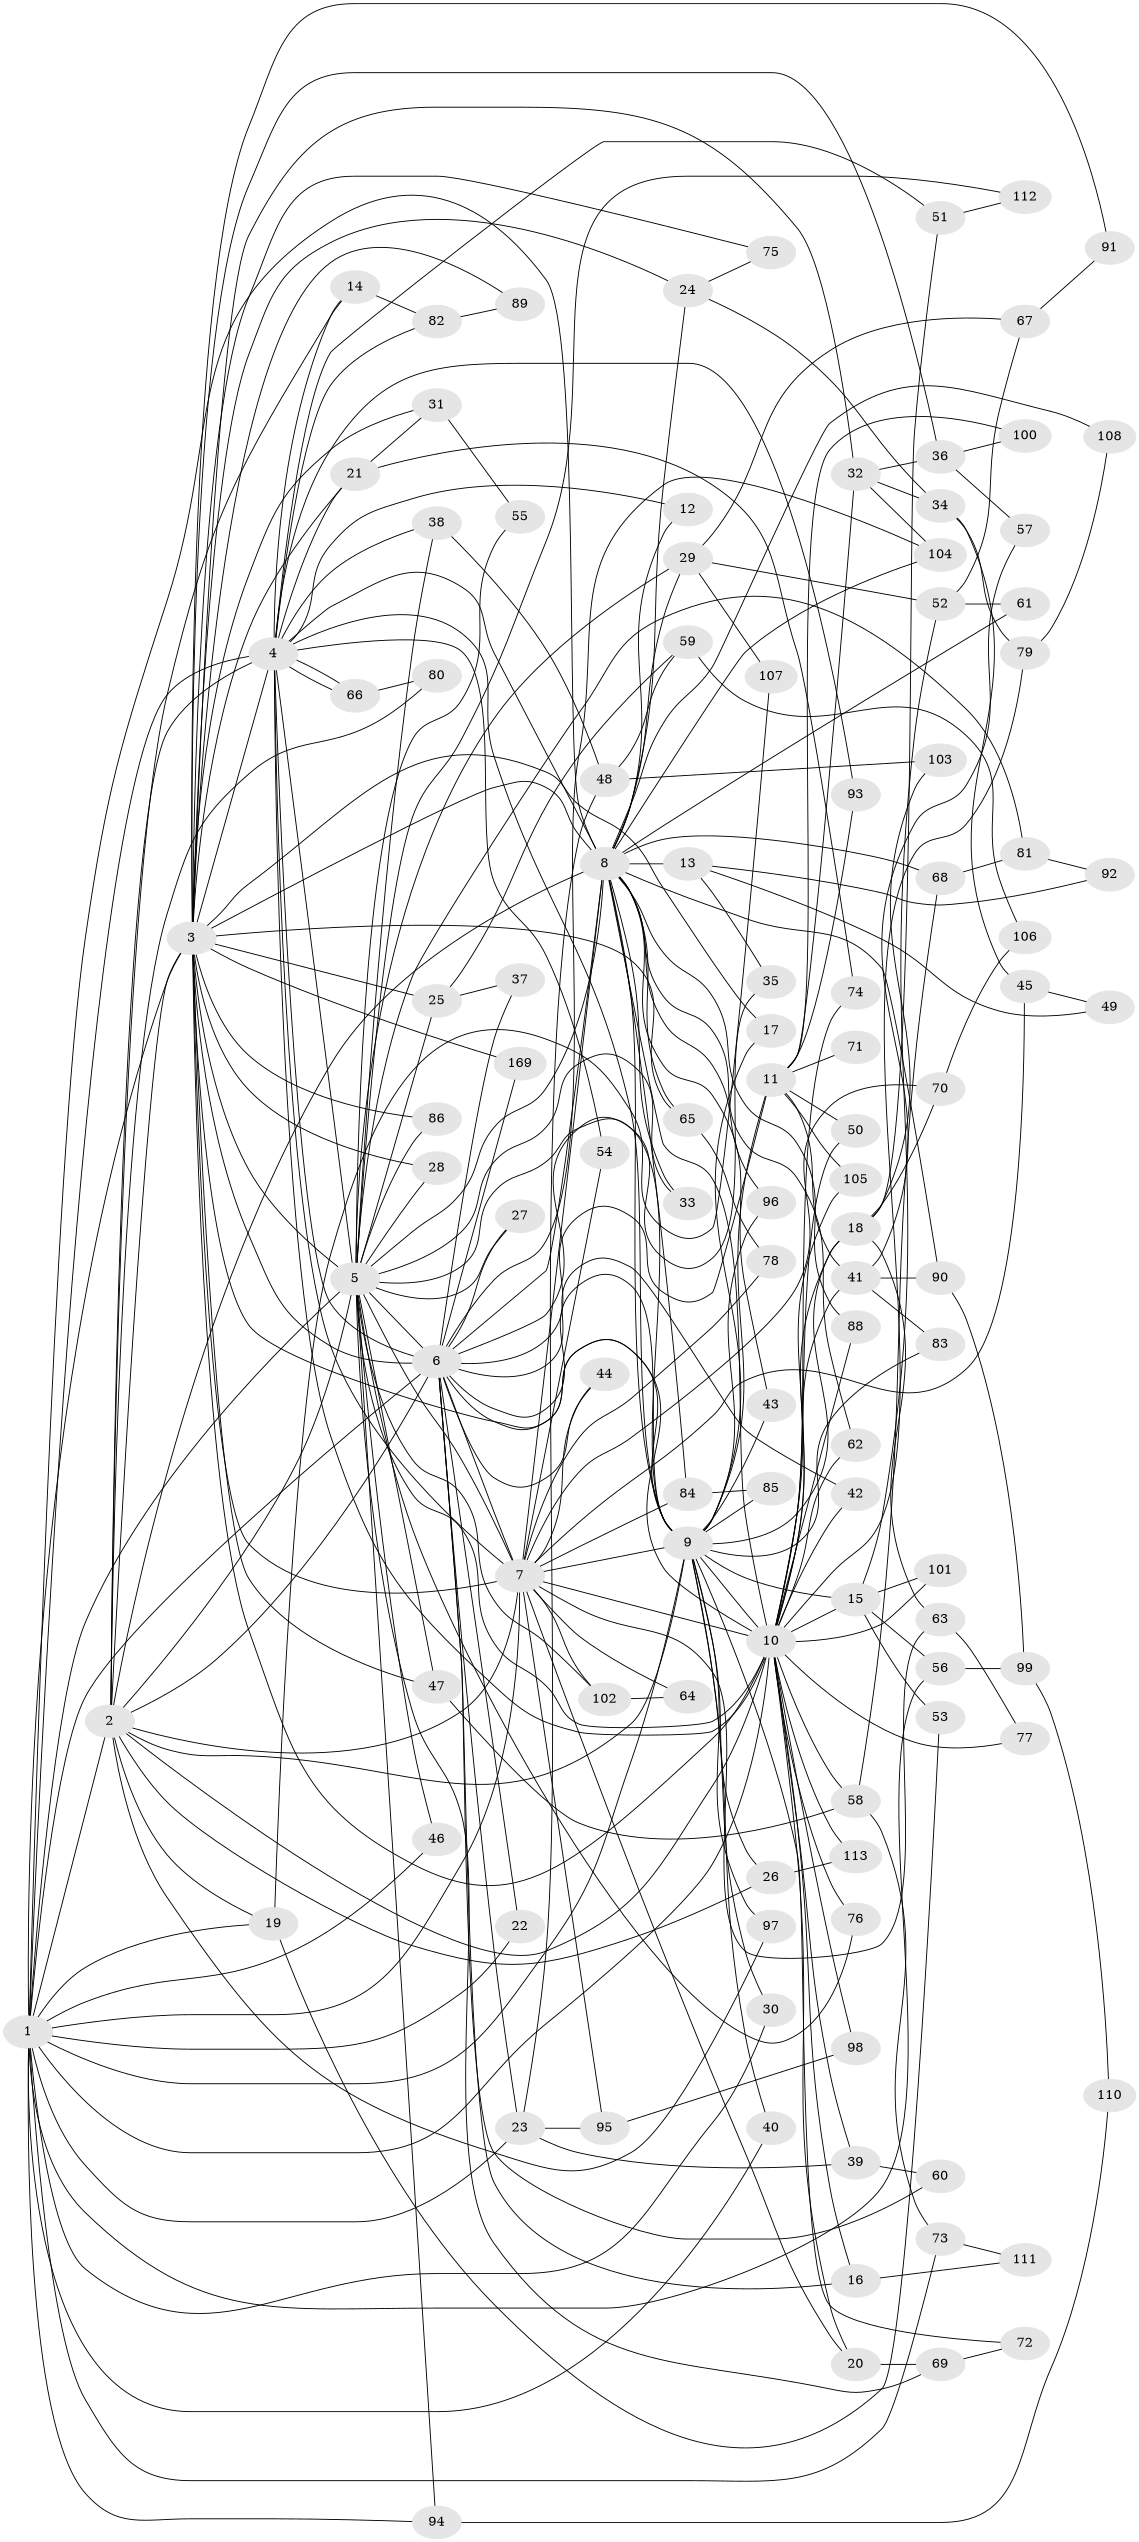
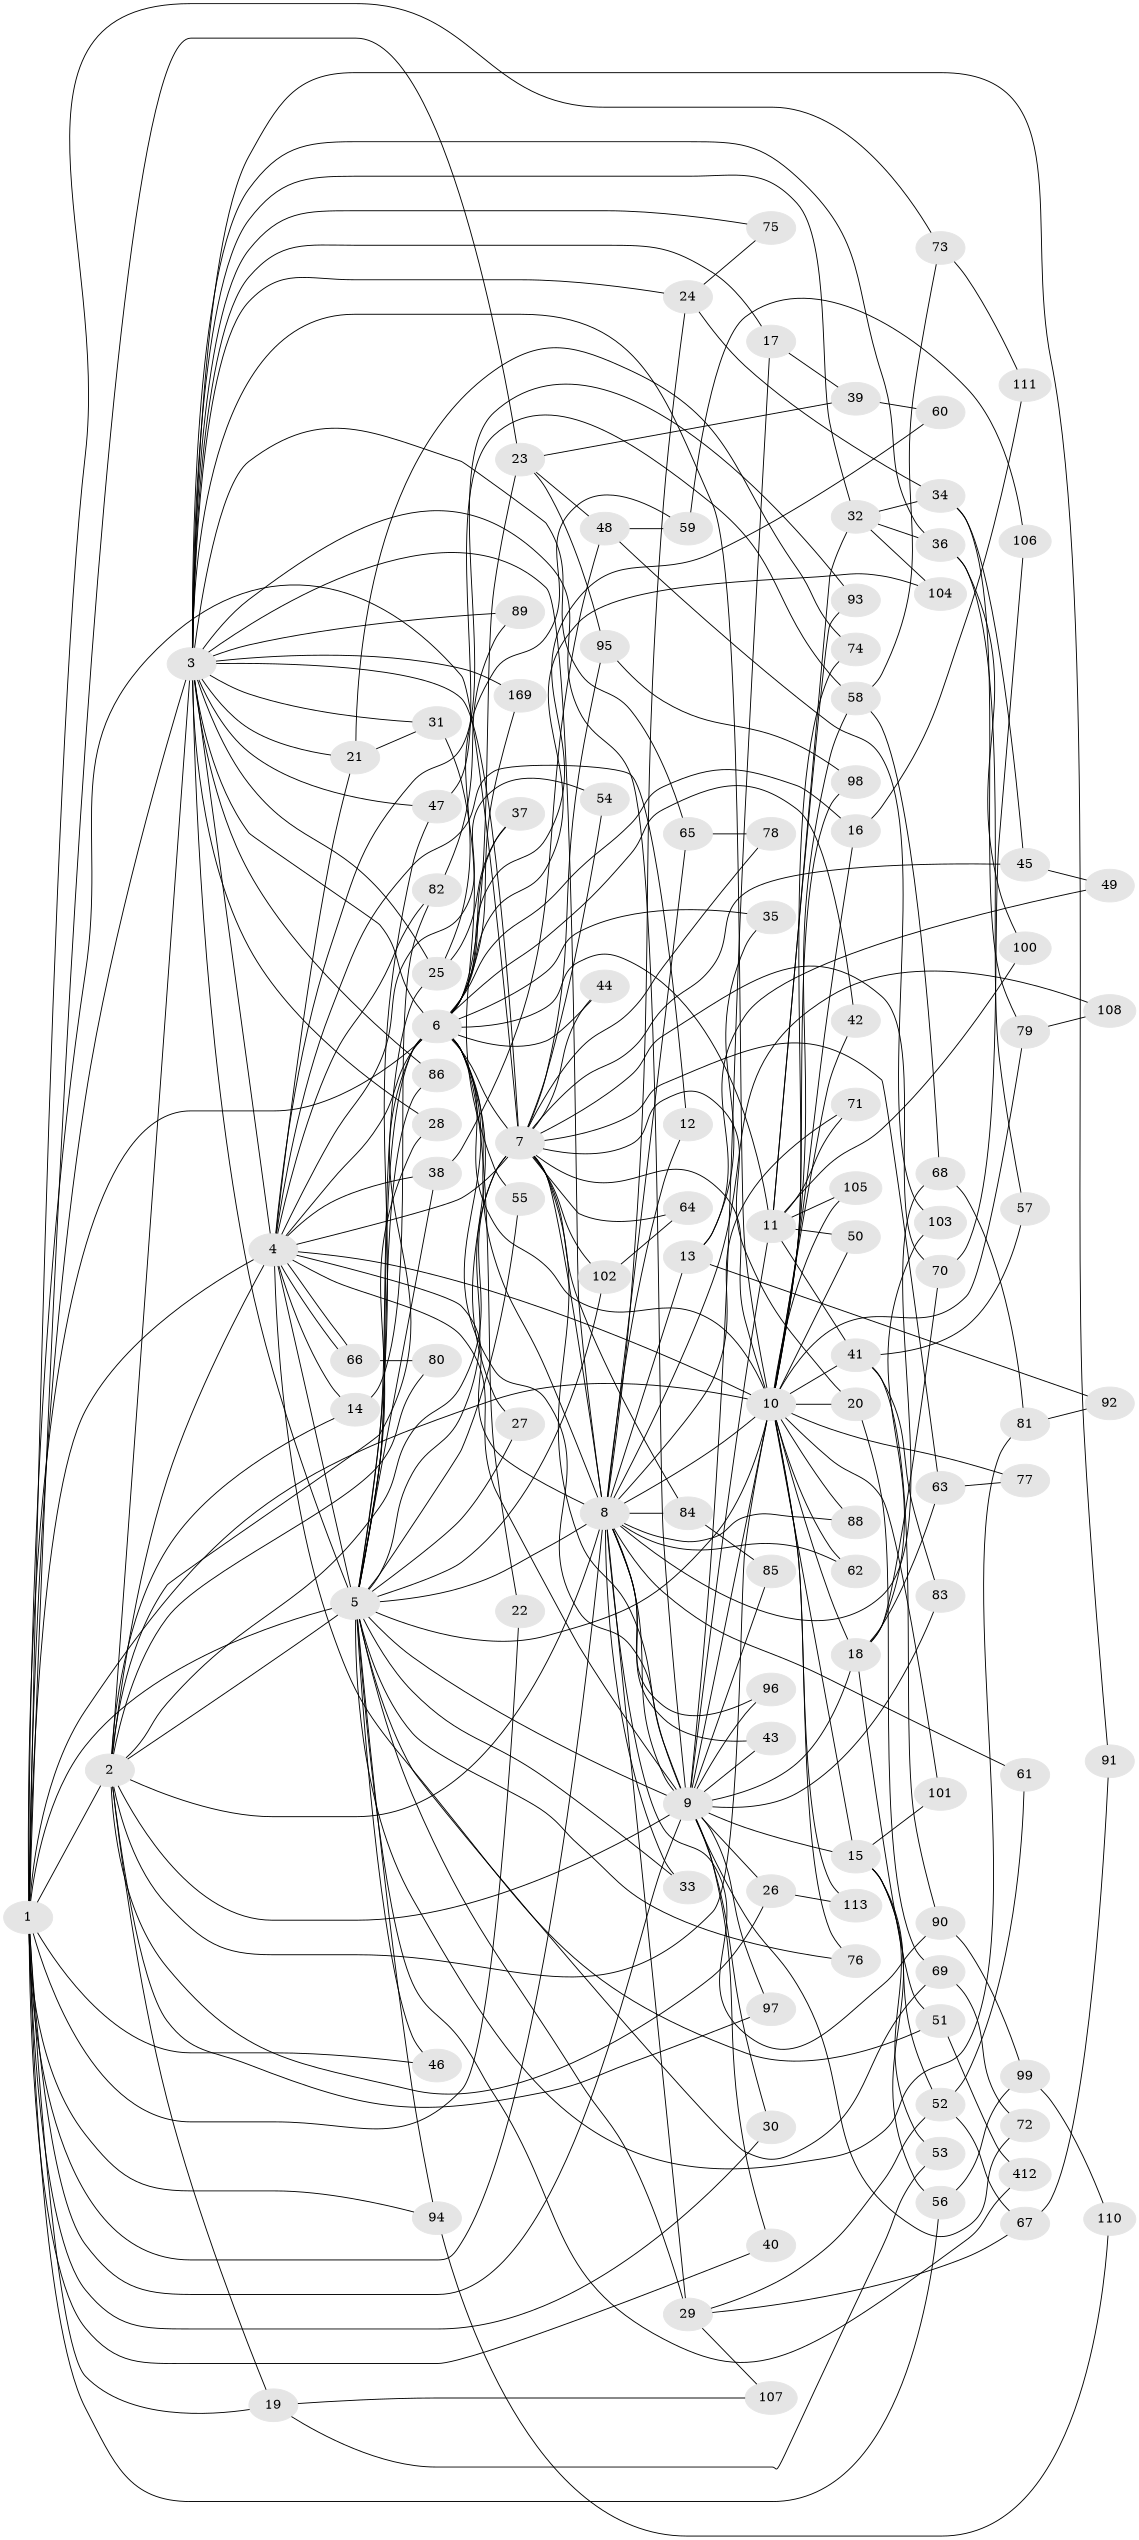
(1025, 197) -> (1025, 2175)
(733, 669) -> (716, 1371)
(816, 1990) -> (814, 370)
